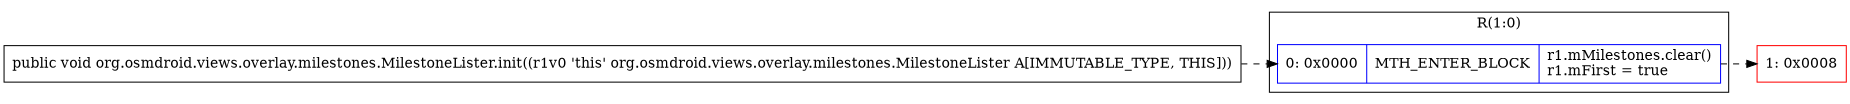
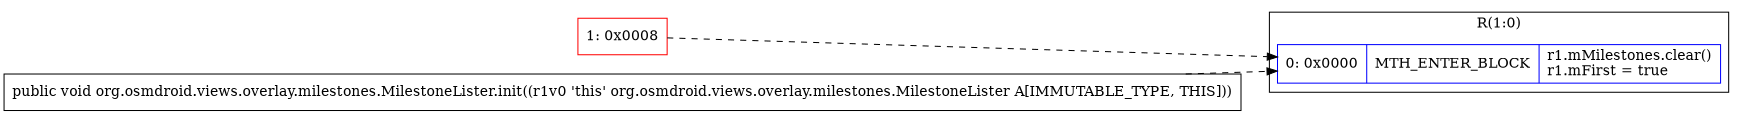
(1735, 64) -> (967, 47)
